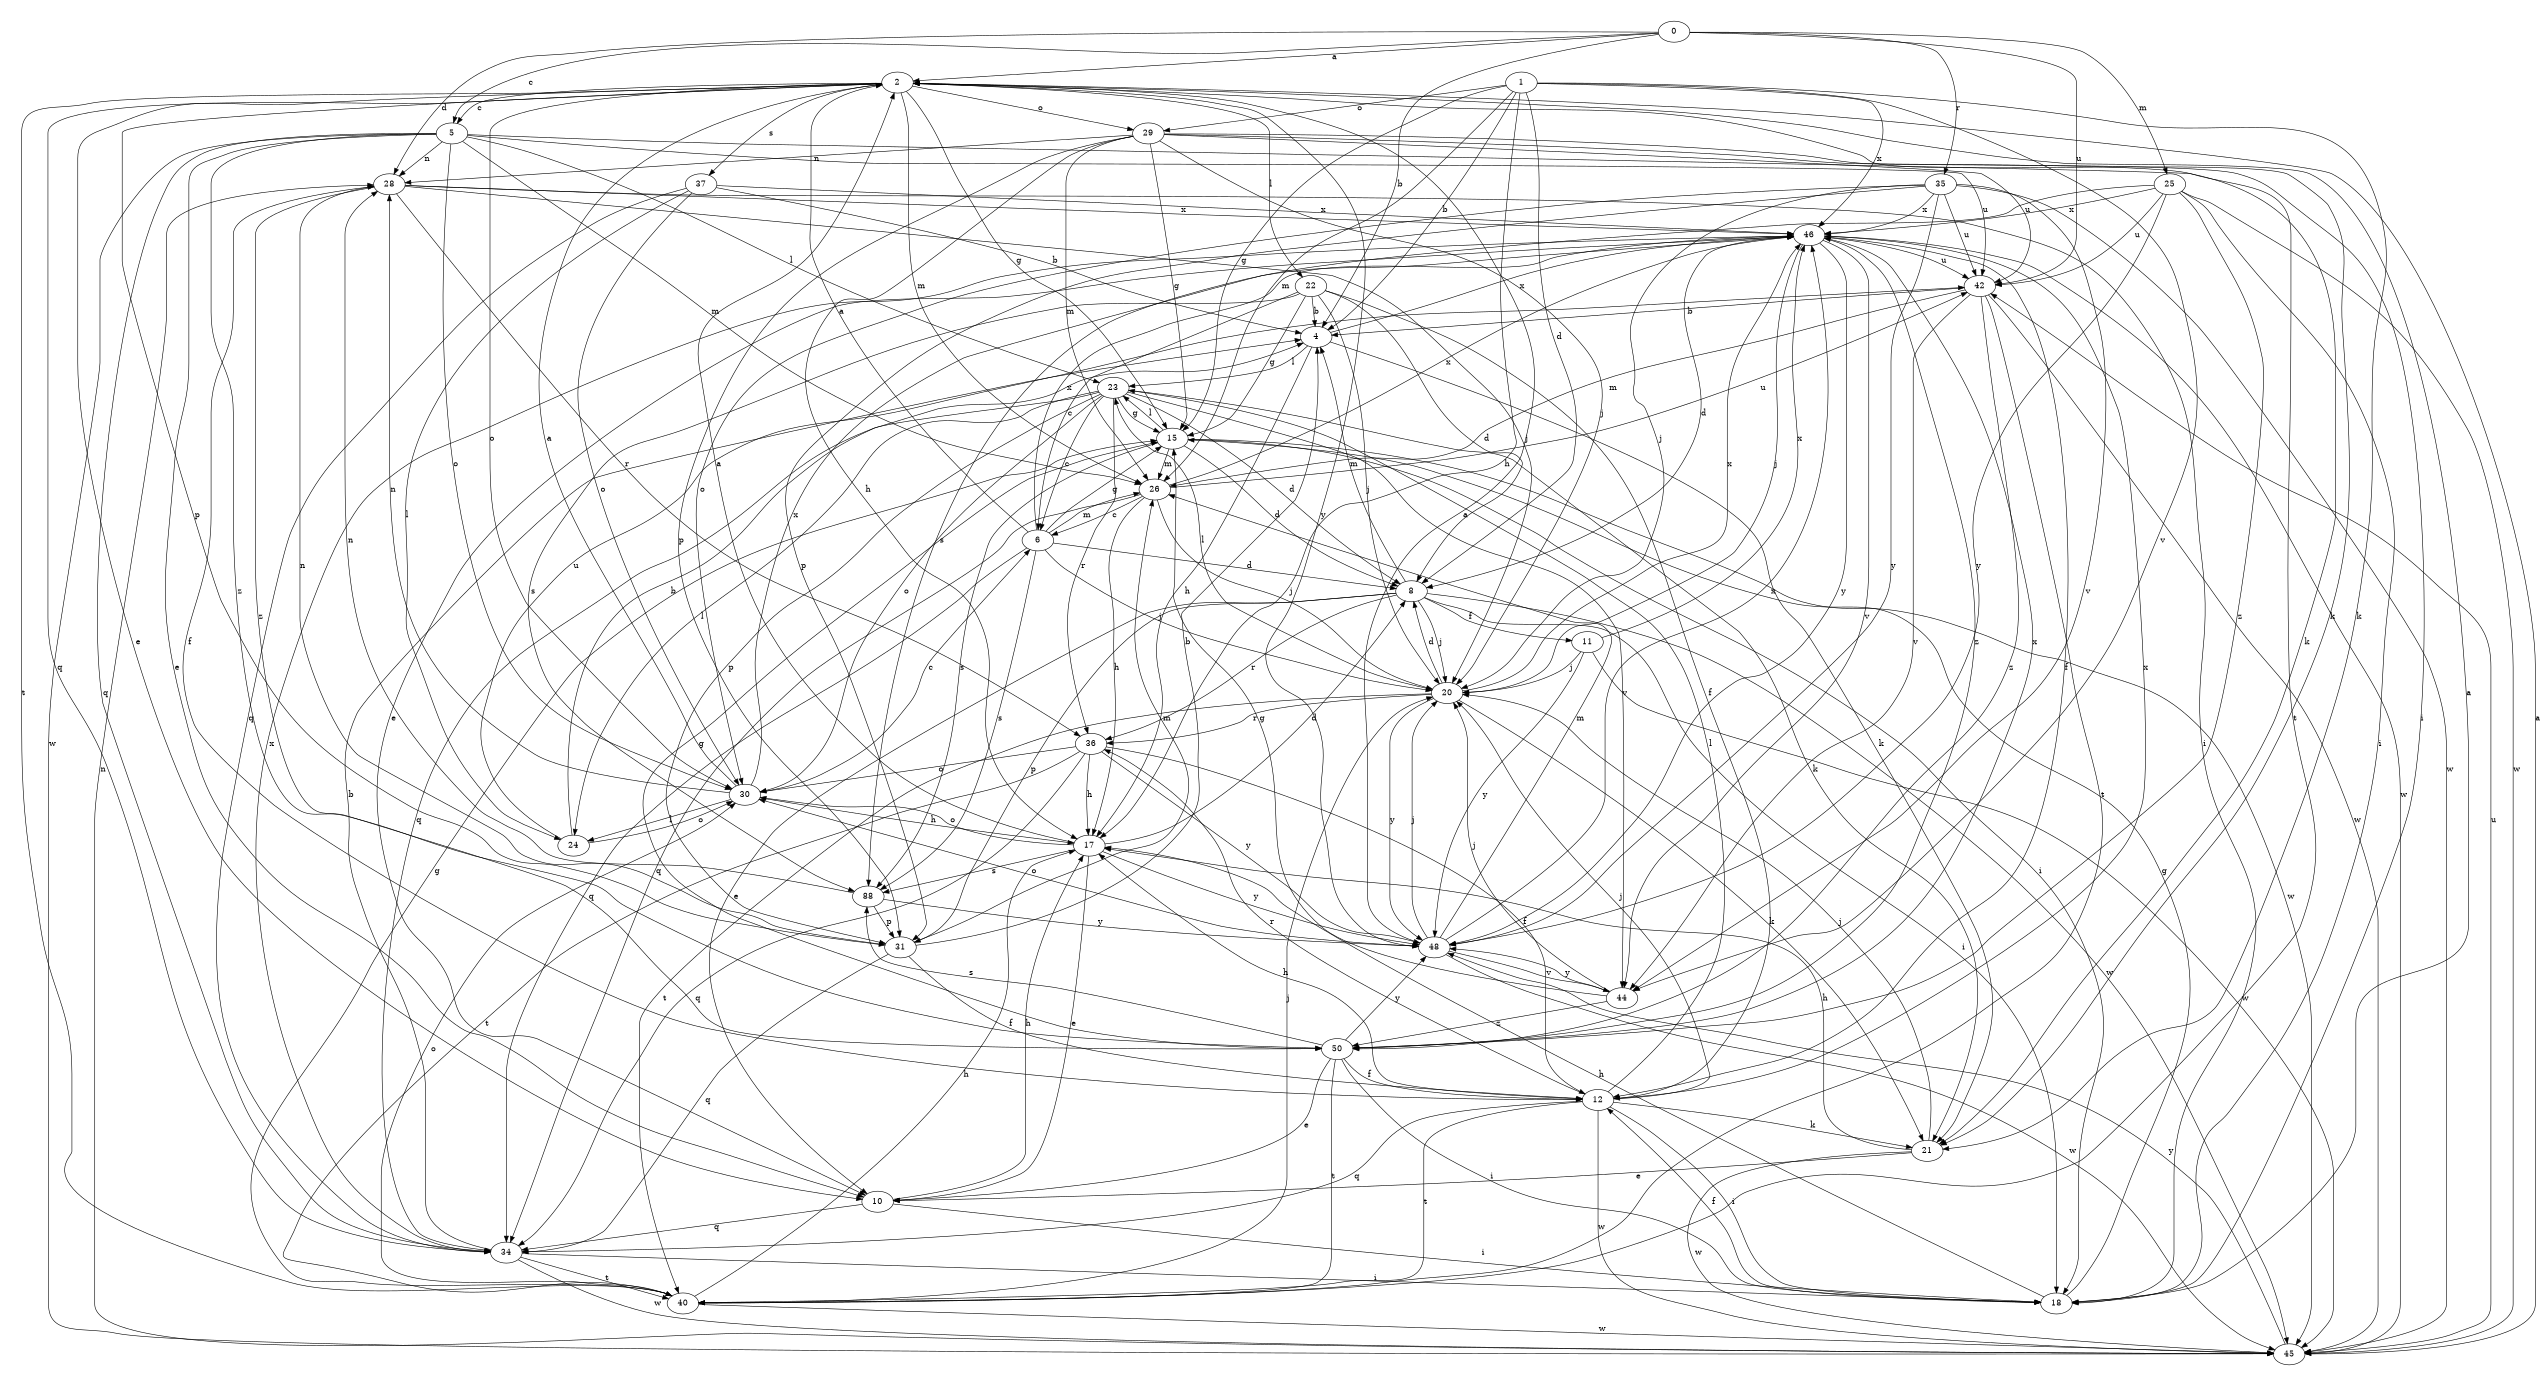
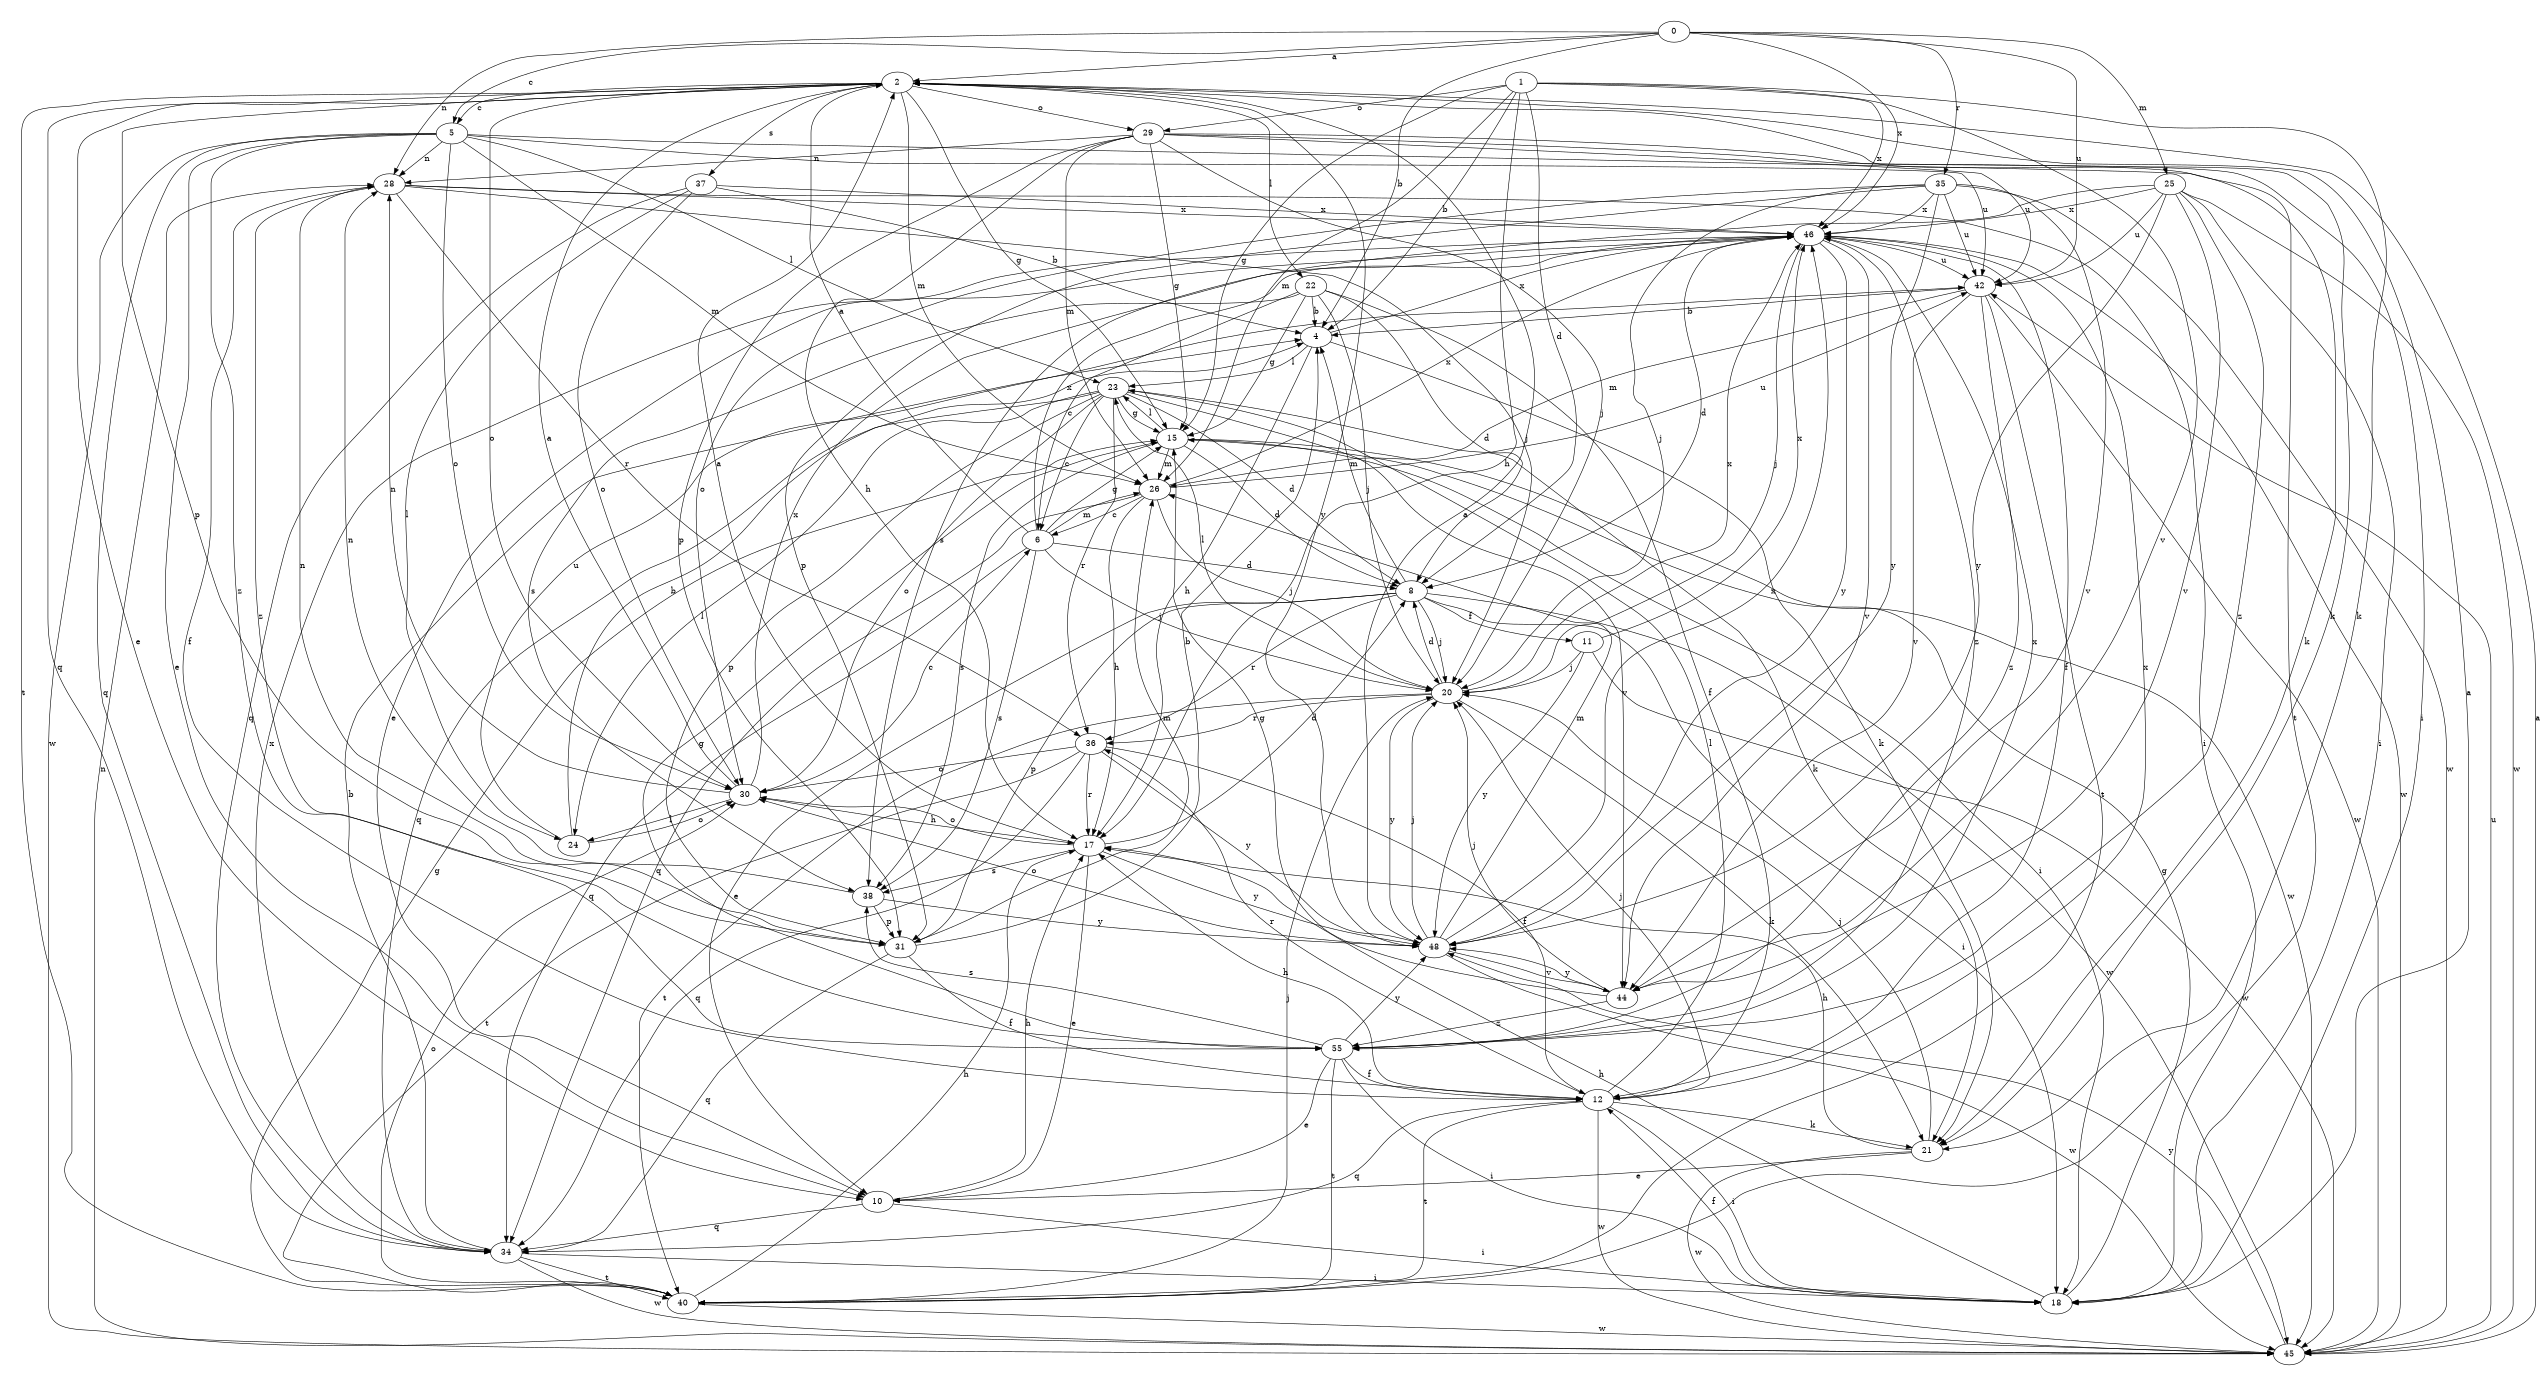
none -> (1862, 86)
(444, 108) -> (444, 108)
none -> (2124, 736)
(1090, 795) -> (1090, 795)
(868, 897) -> (868, 897)
(1337, 1049) -> (1337, 1049)
